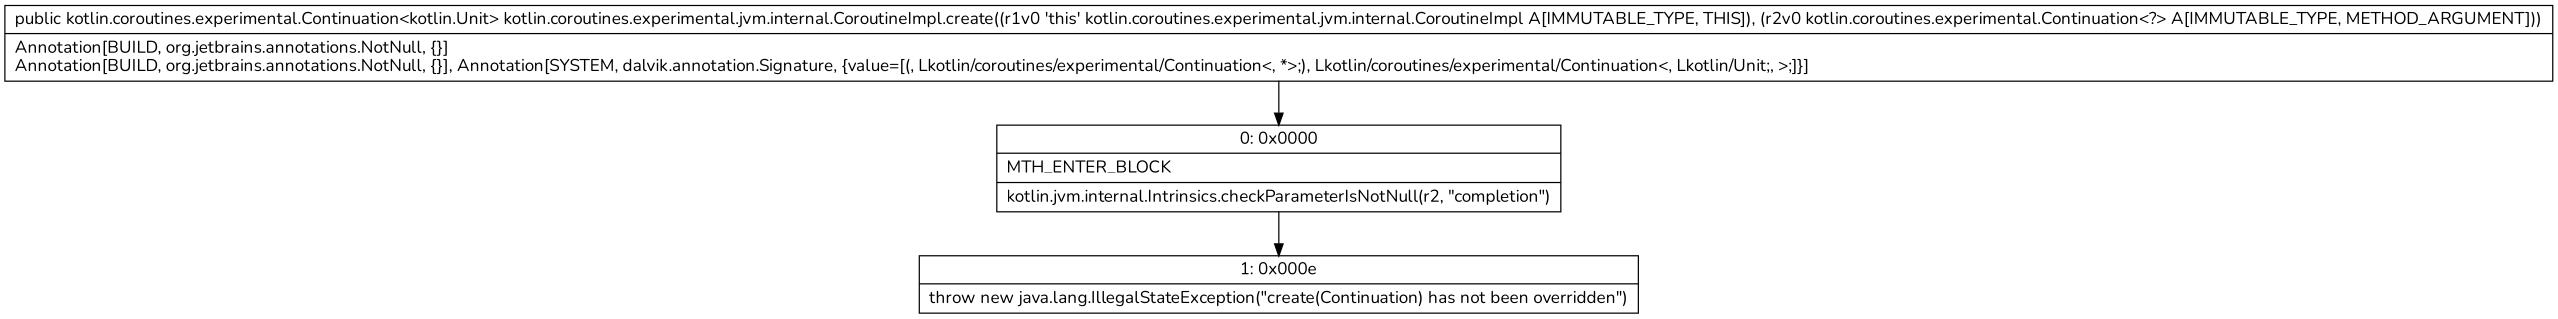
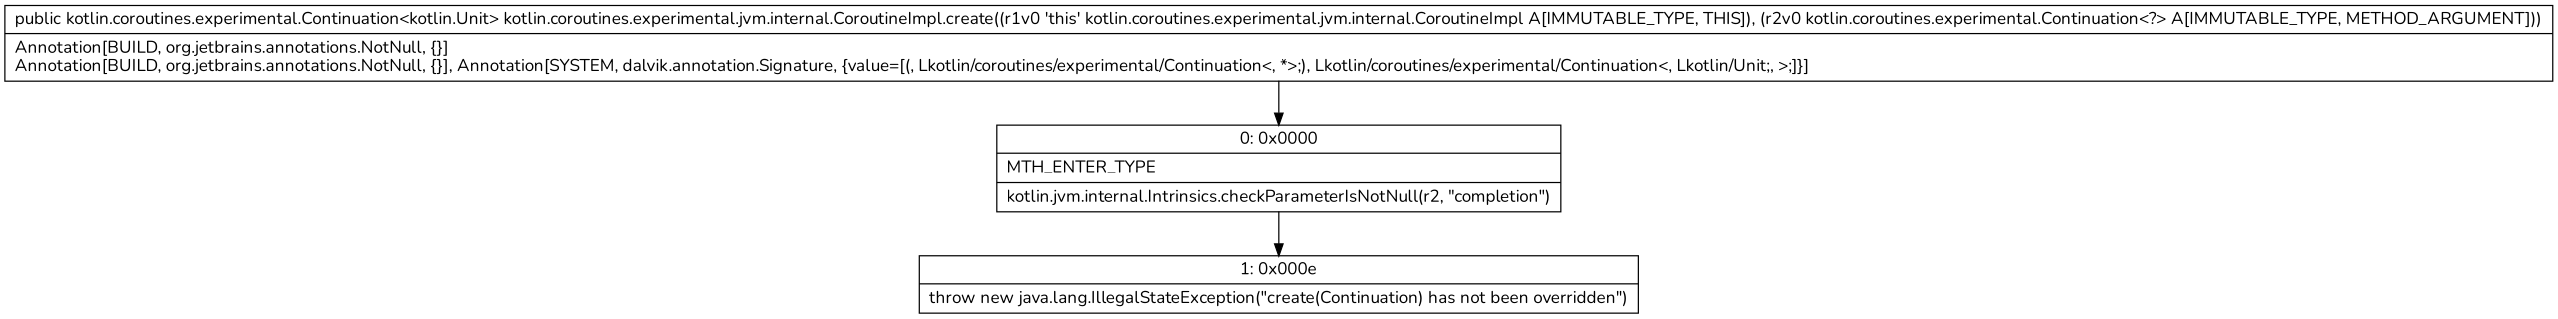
(1090, 167) -> (1082, 167)
